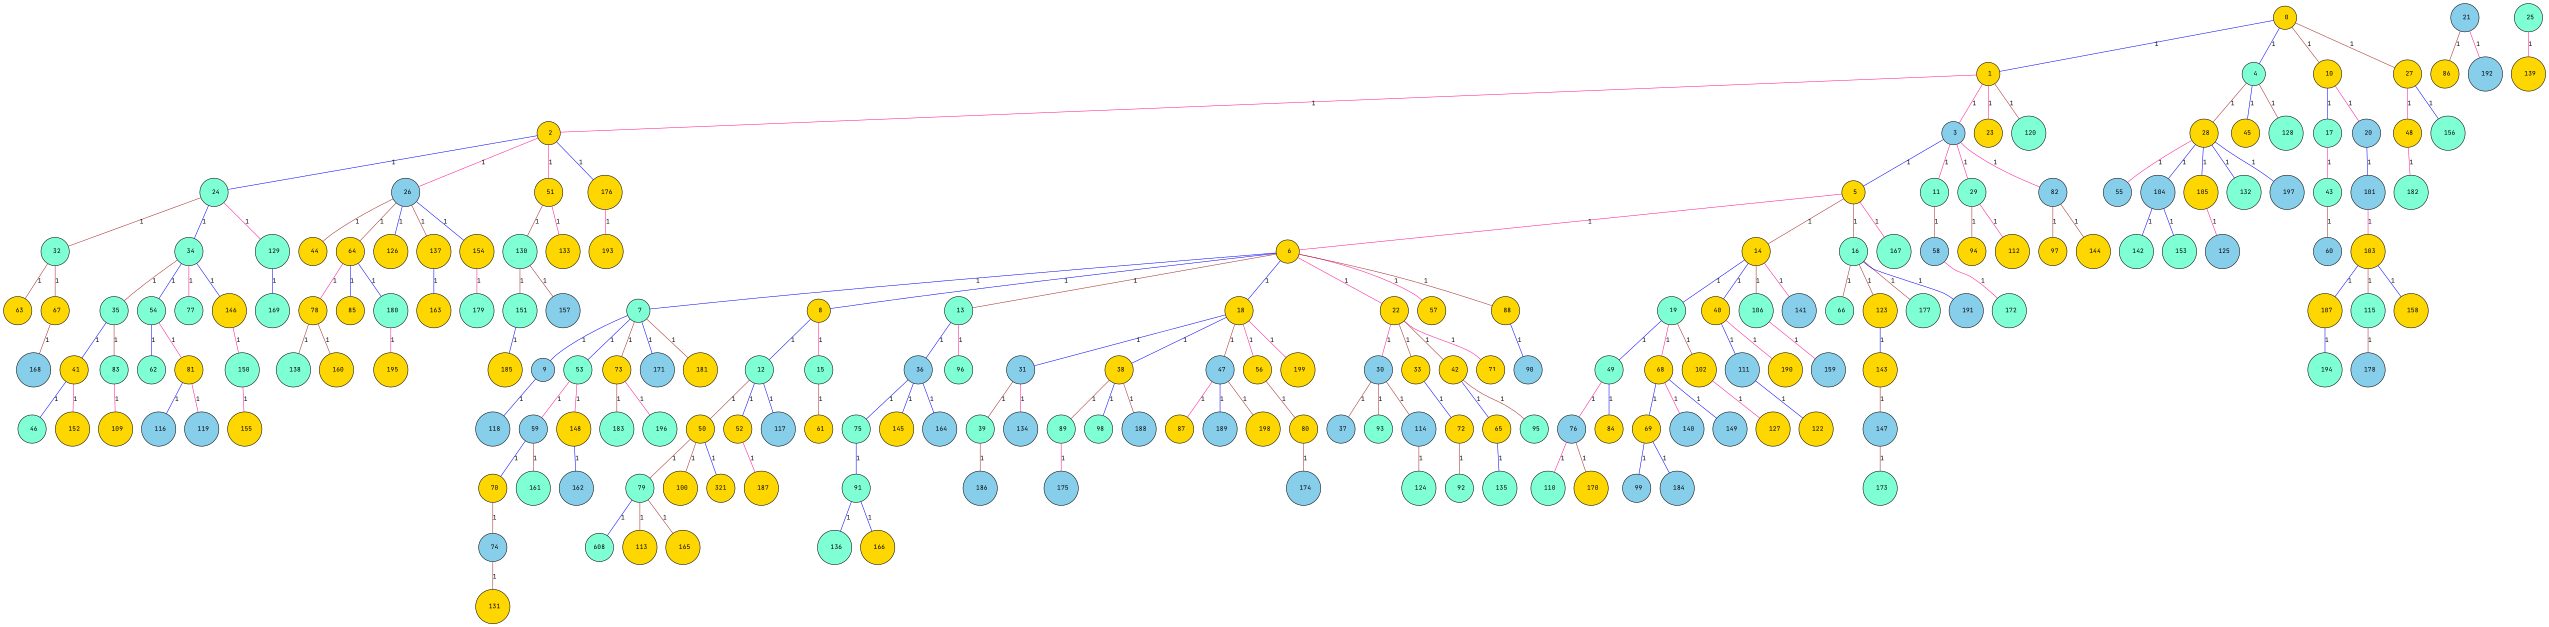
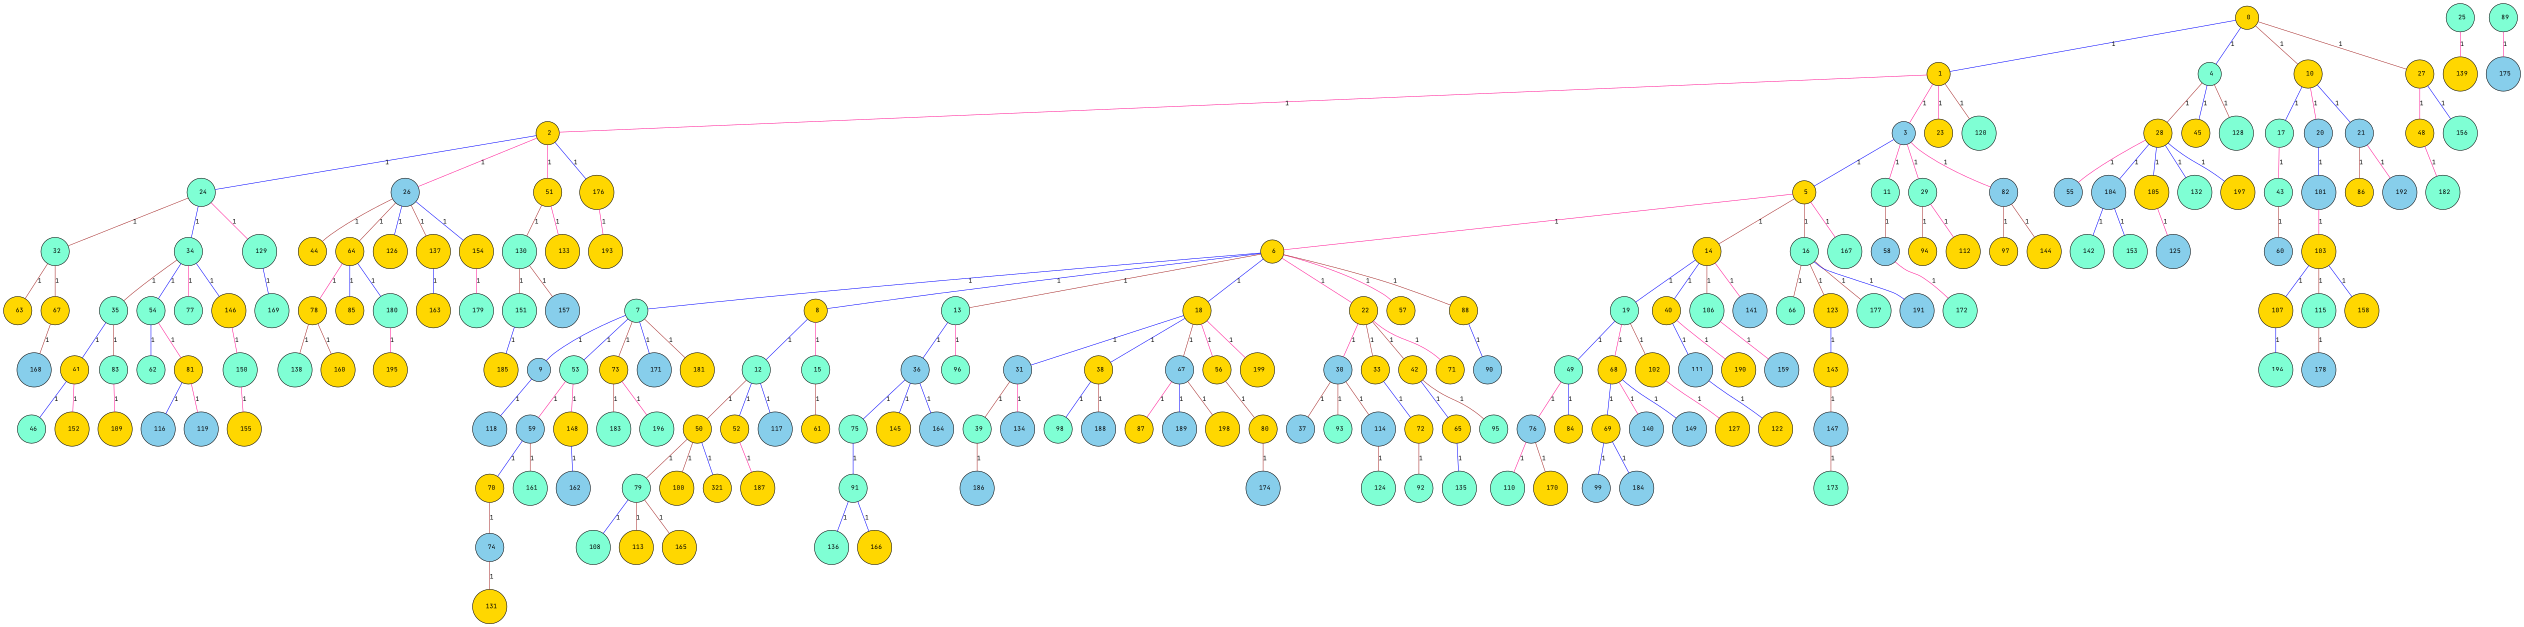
none -> (2334, 104)
(2287, 192) -> (2238, 192)
(1090, 399) -> none
(599, 547) -> (593, 547)
